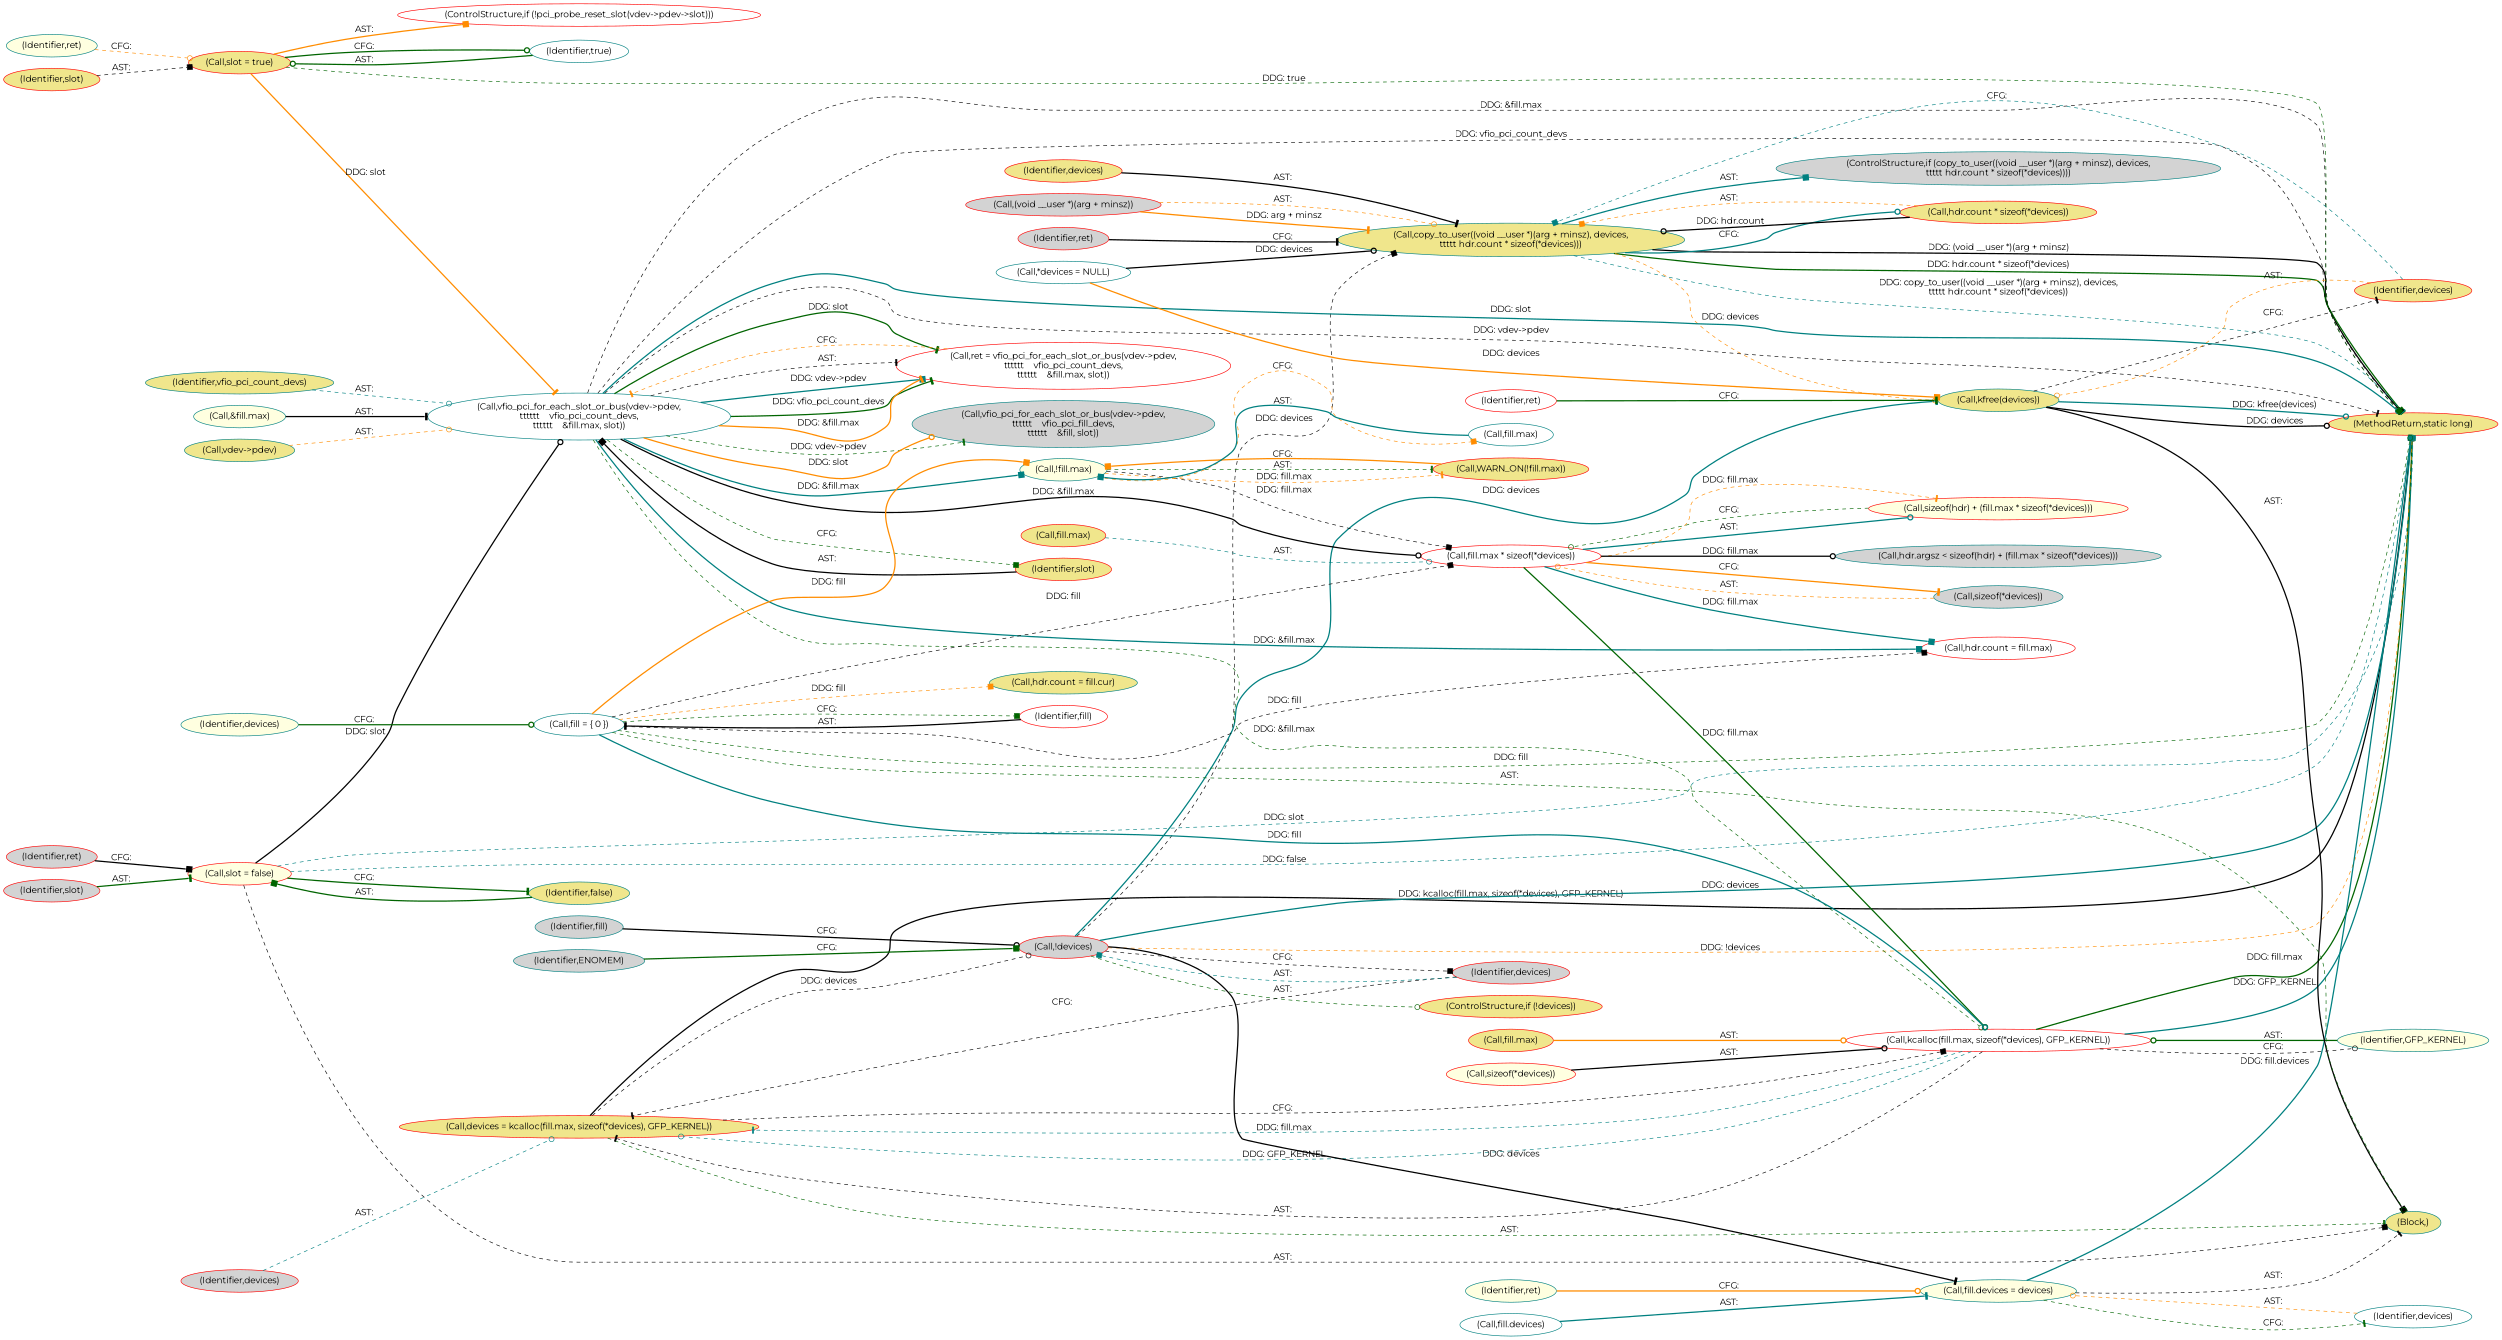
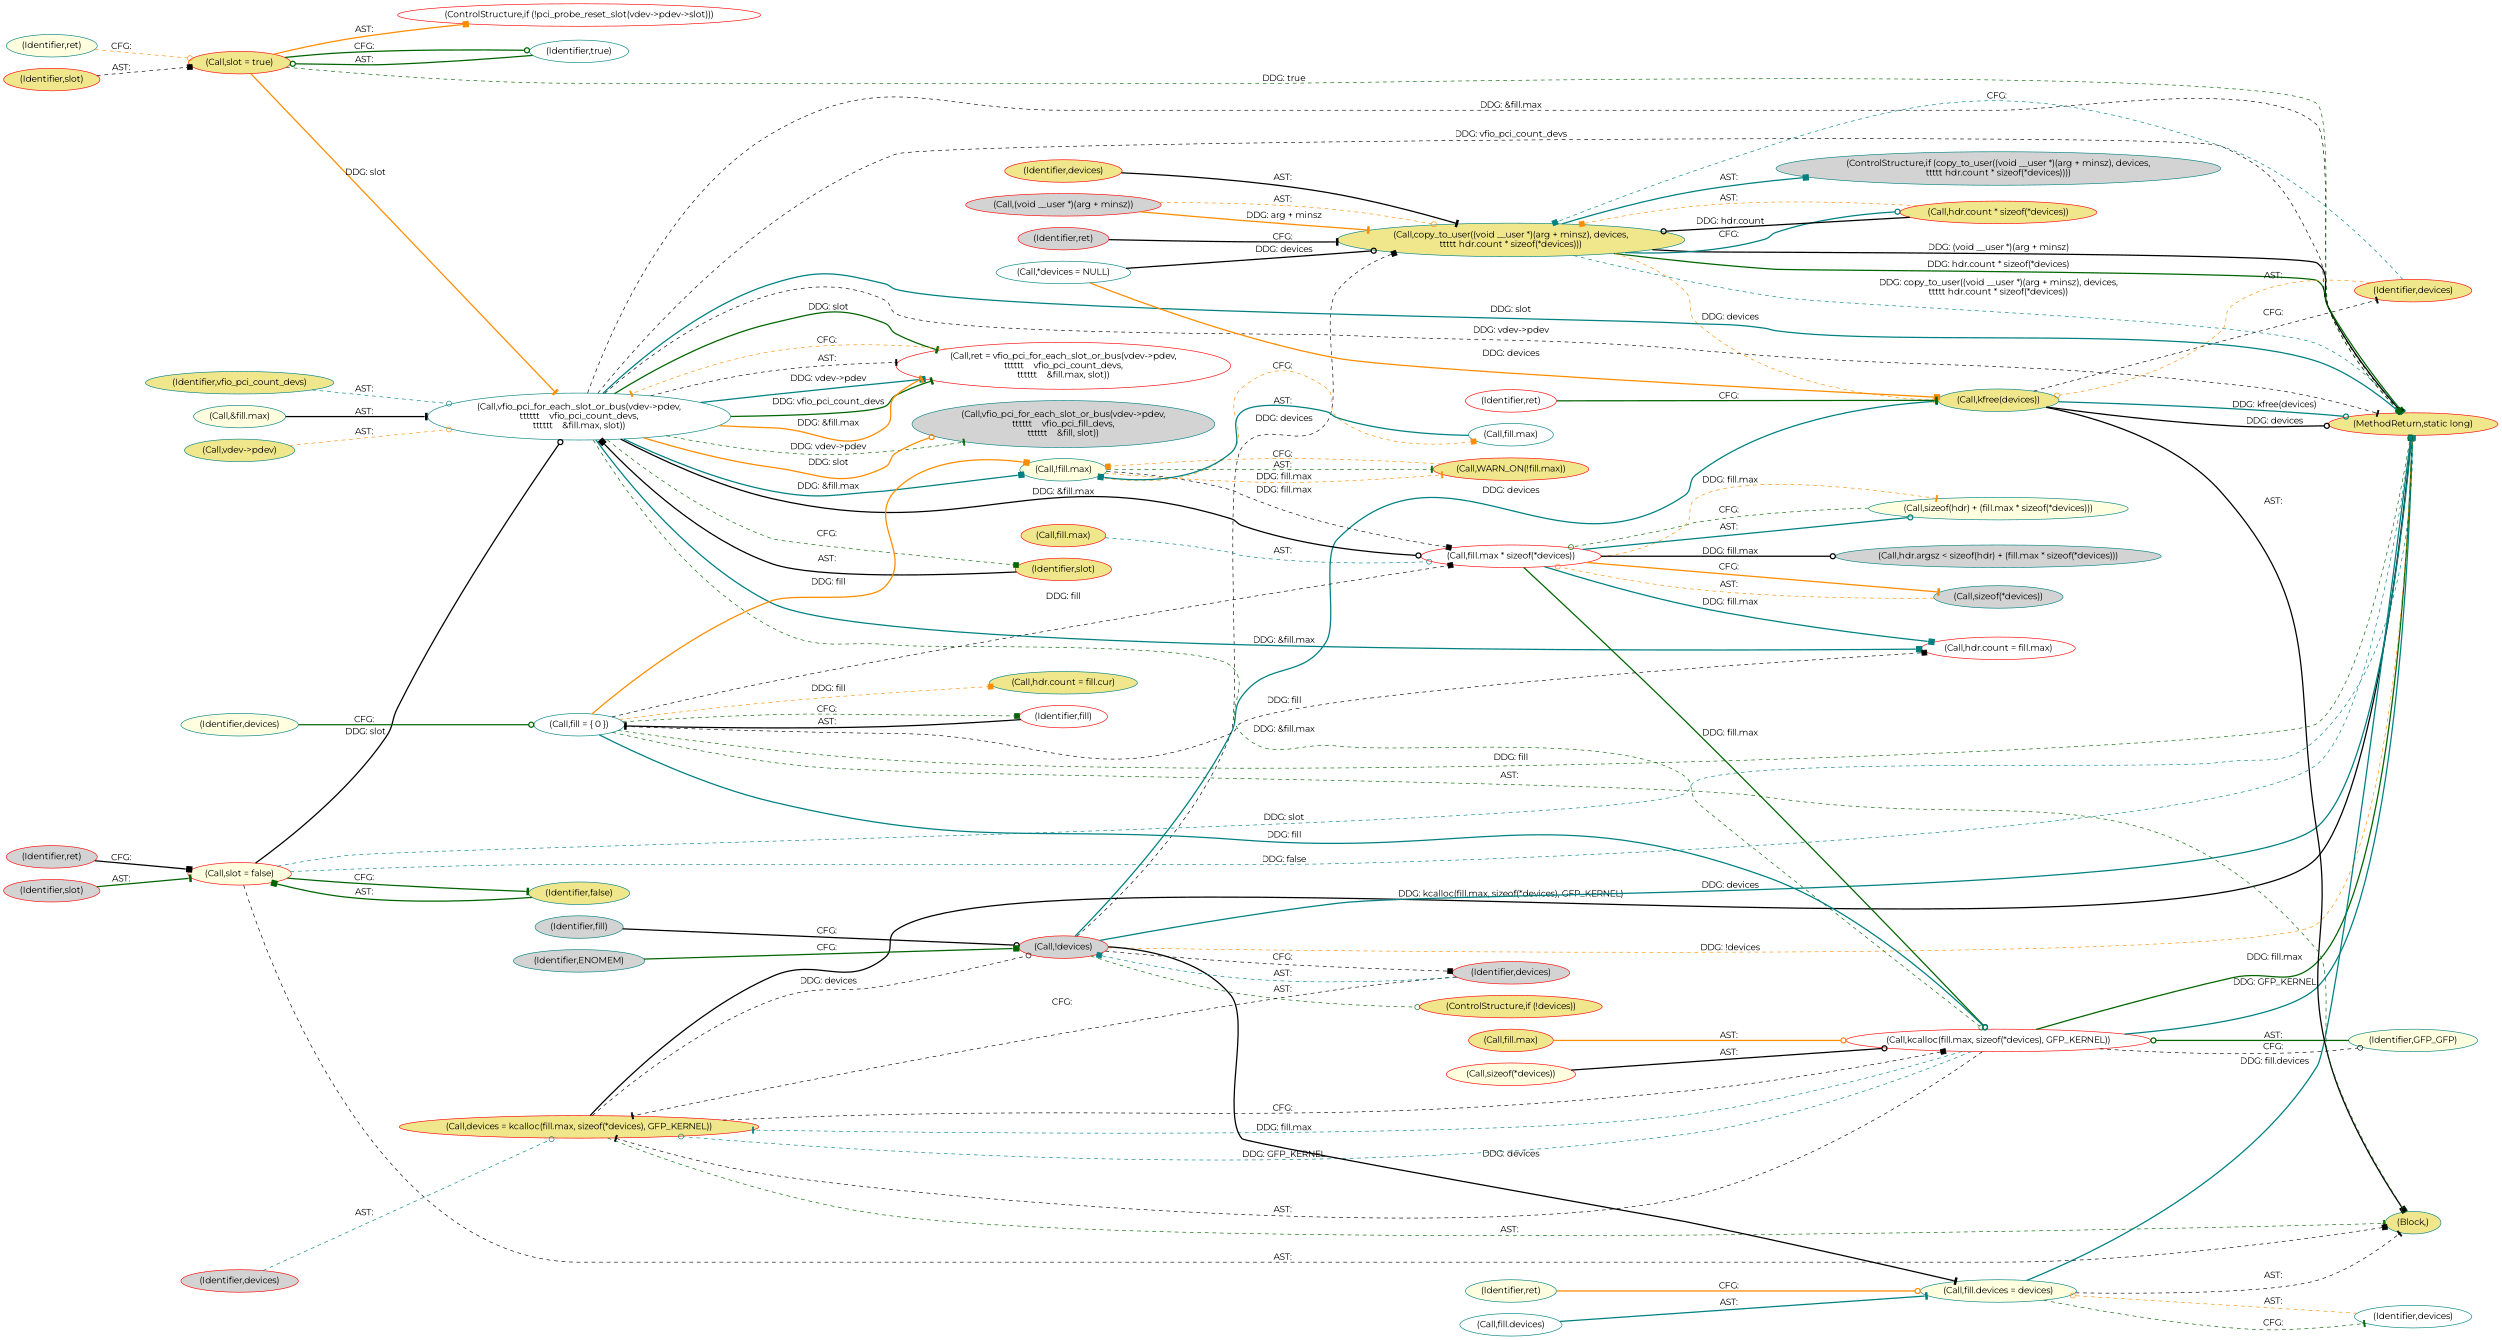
(1277, 459) -> (1277, 459)
(1998, 509) -> (1998, 509)
(2413, 1040) -> (2413, 1040)
